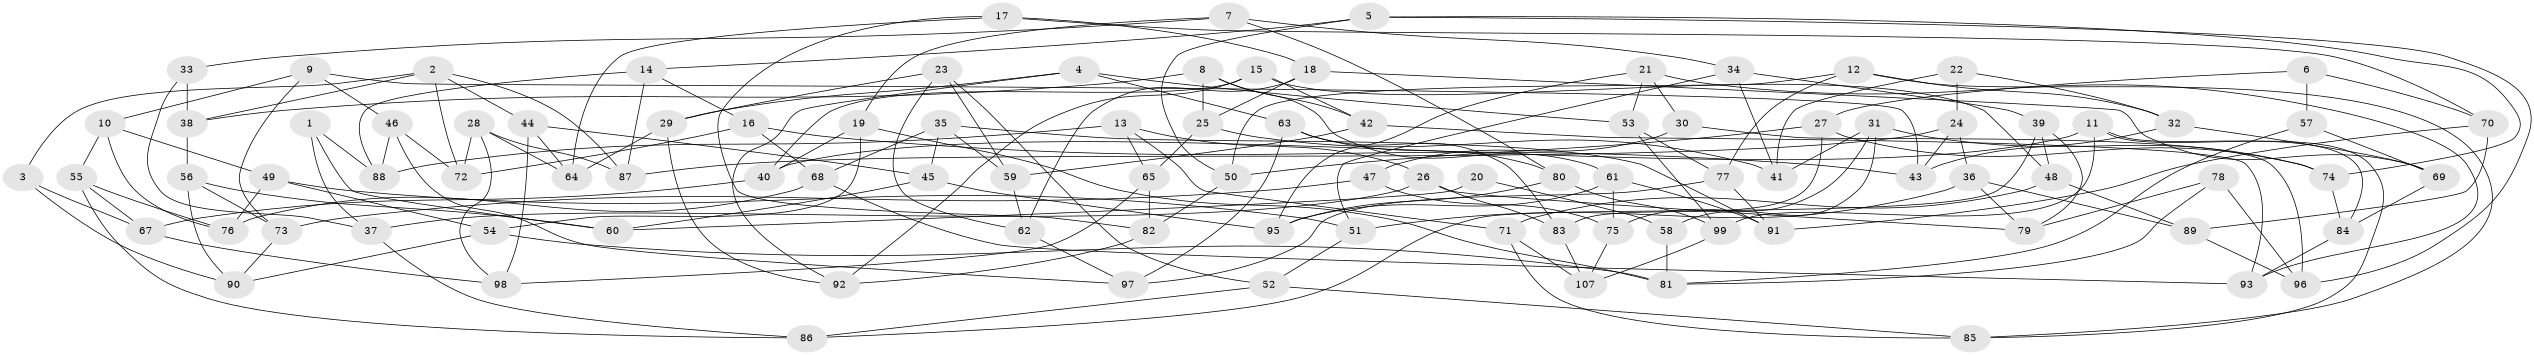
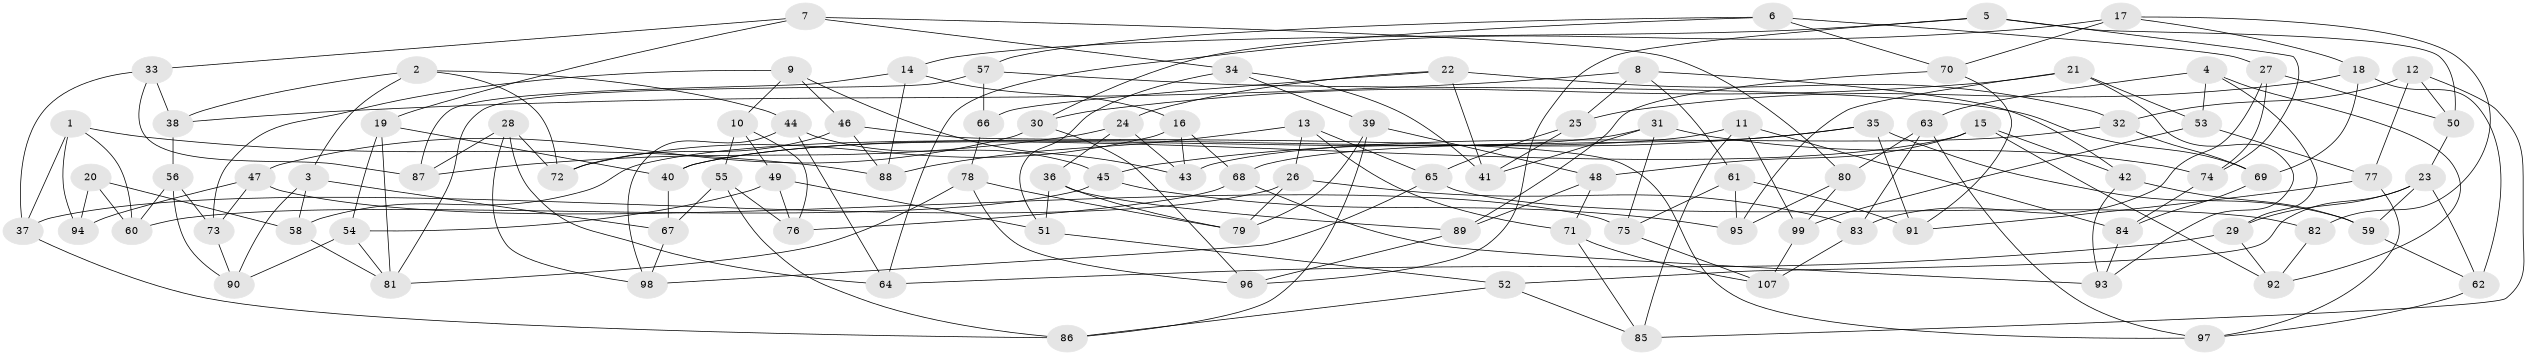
none -> (1450, 31)
(544, 104) -> (242, 161)
none -> (984, 124)
none -> (302, 204)
(1190, 204) -> (2442, 147)
none -> (78, 231)
